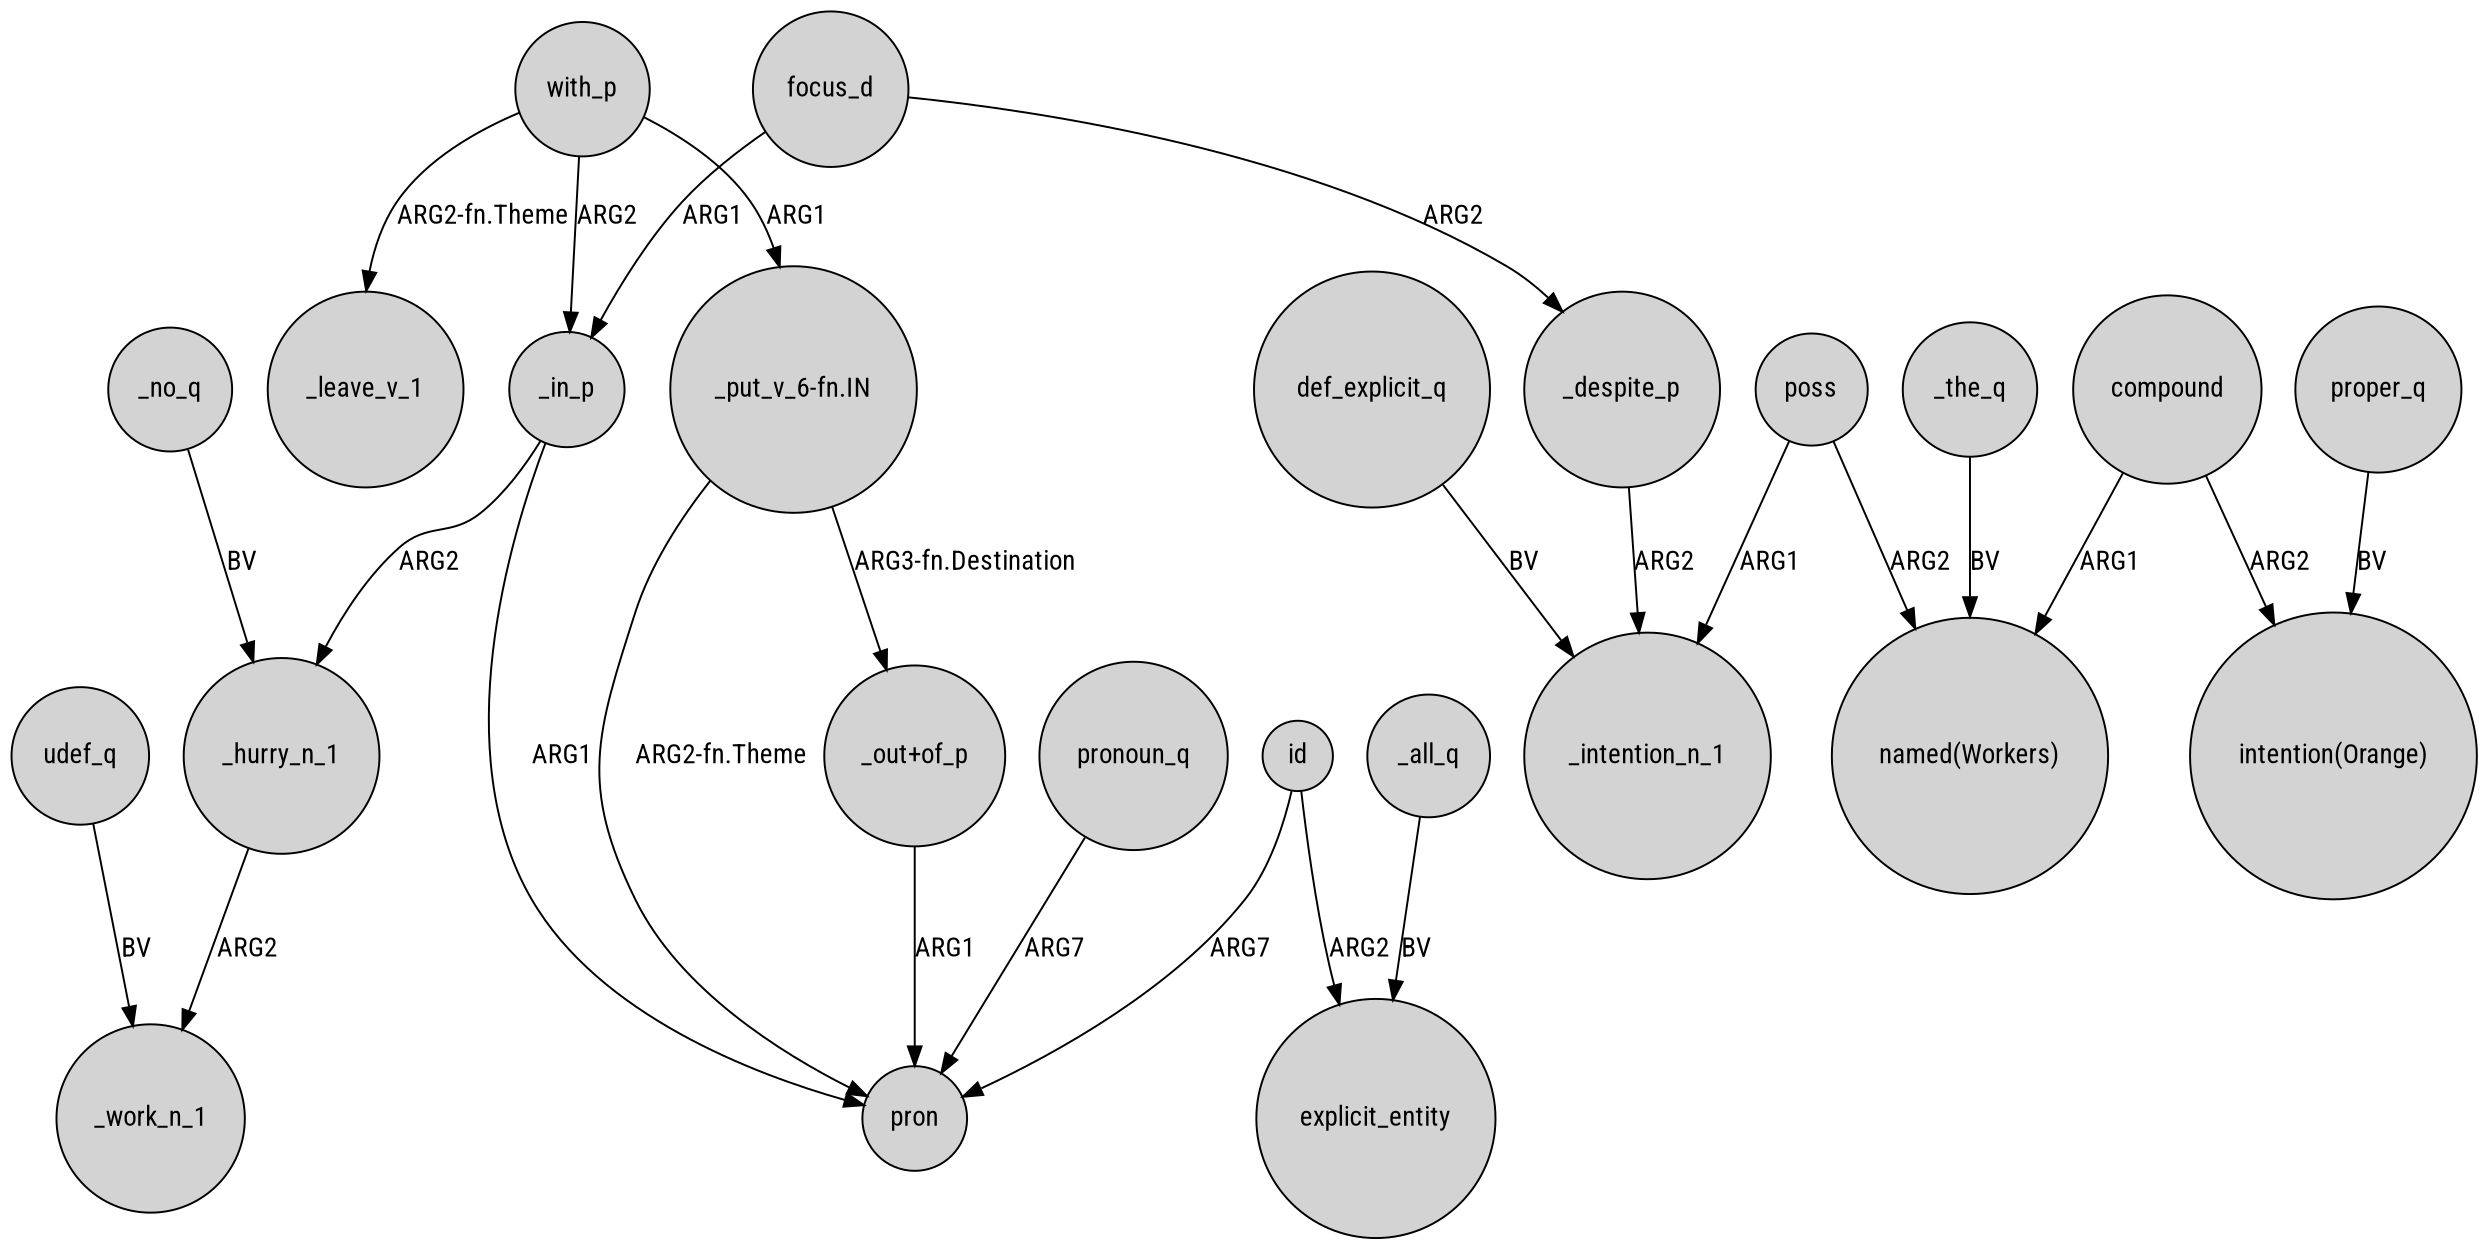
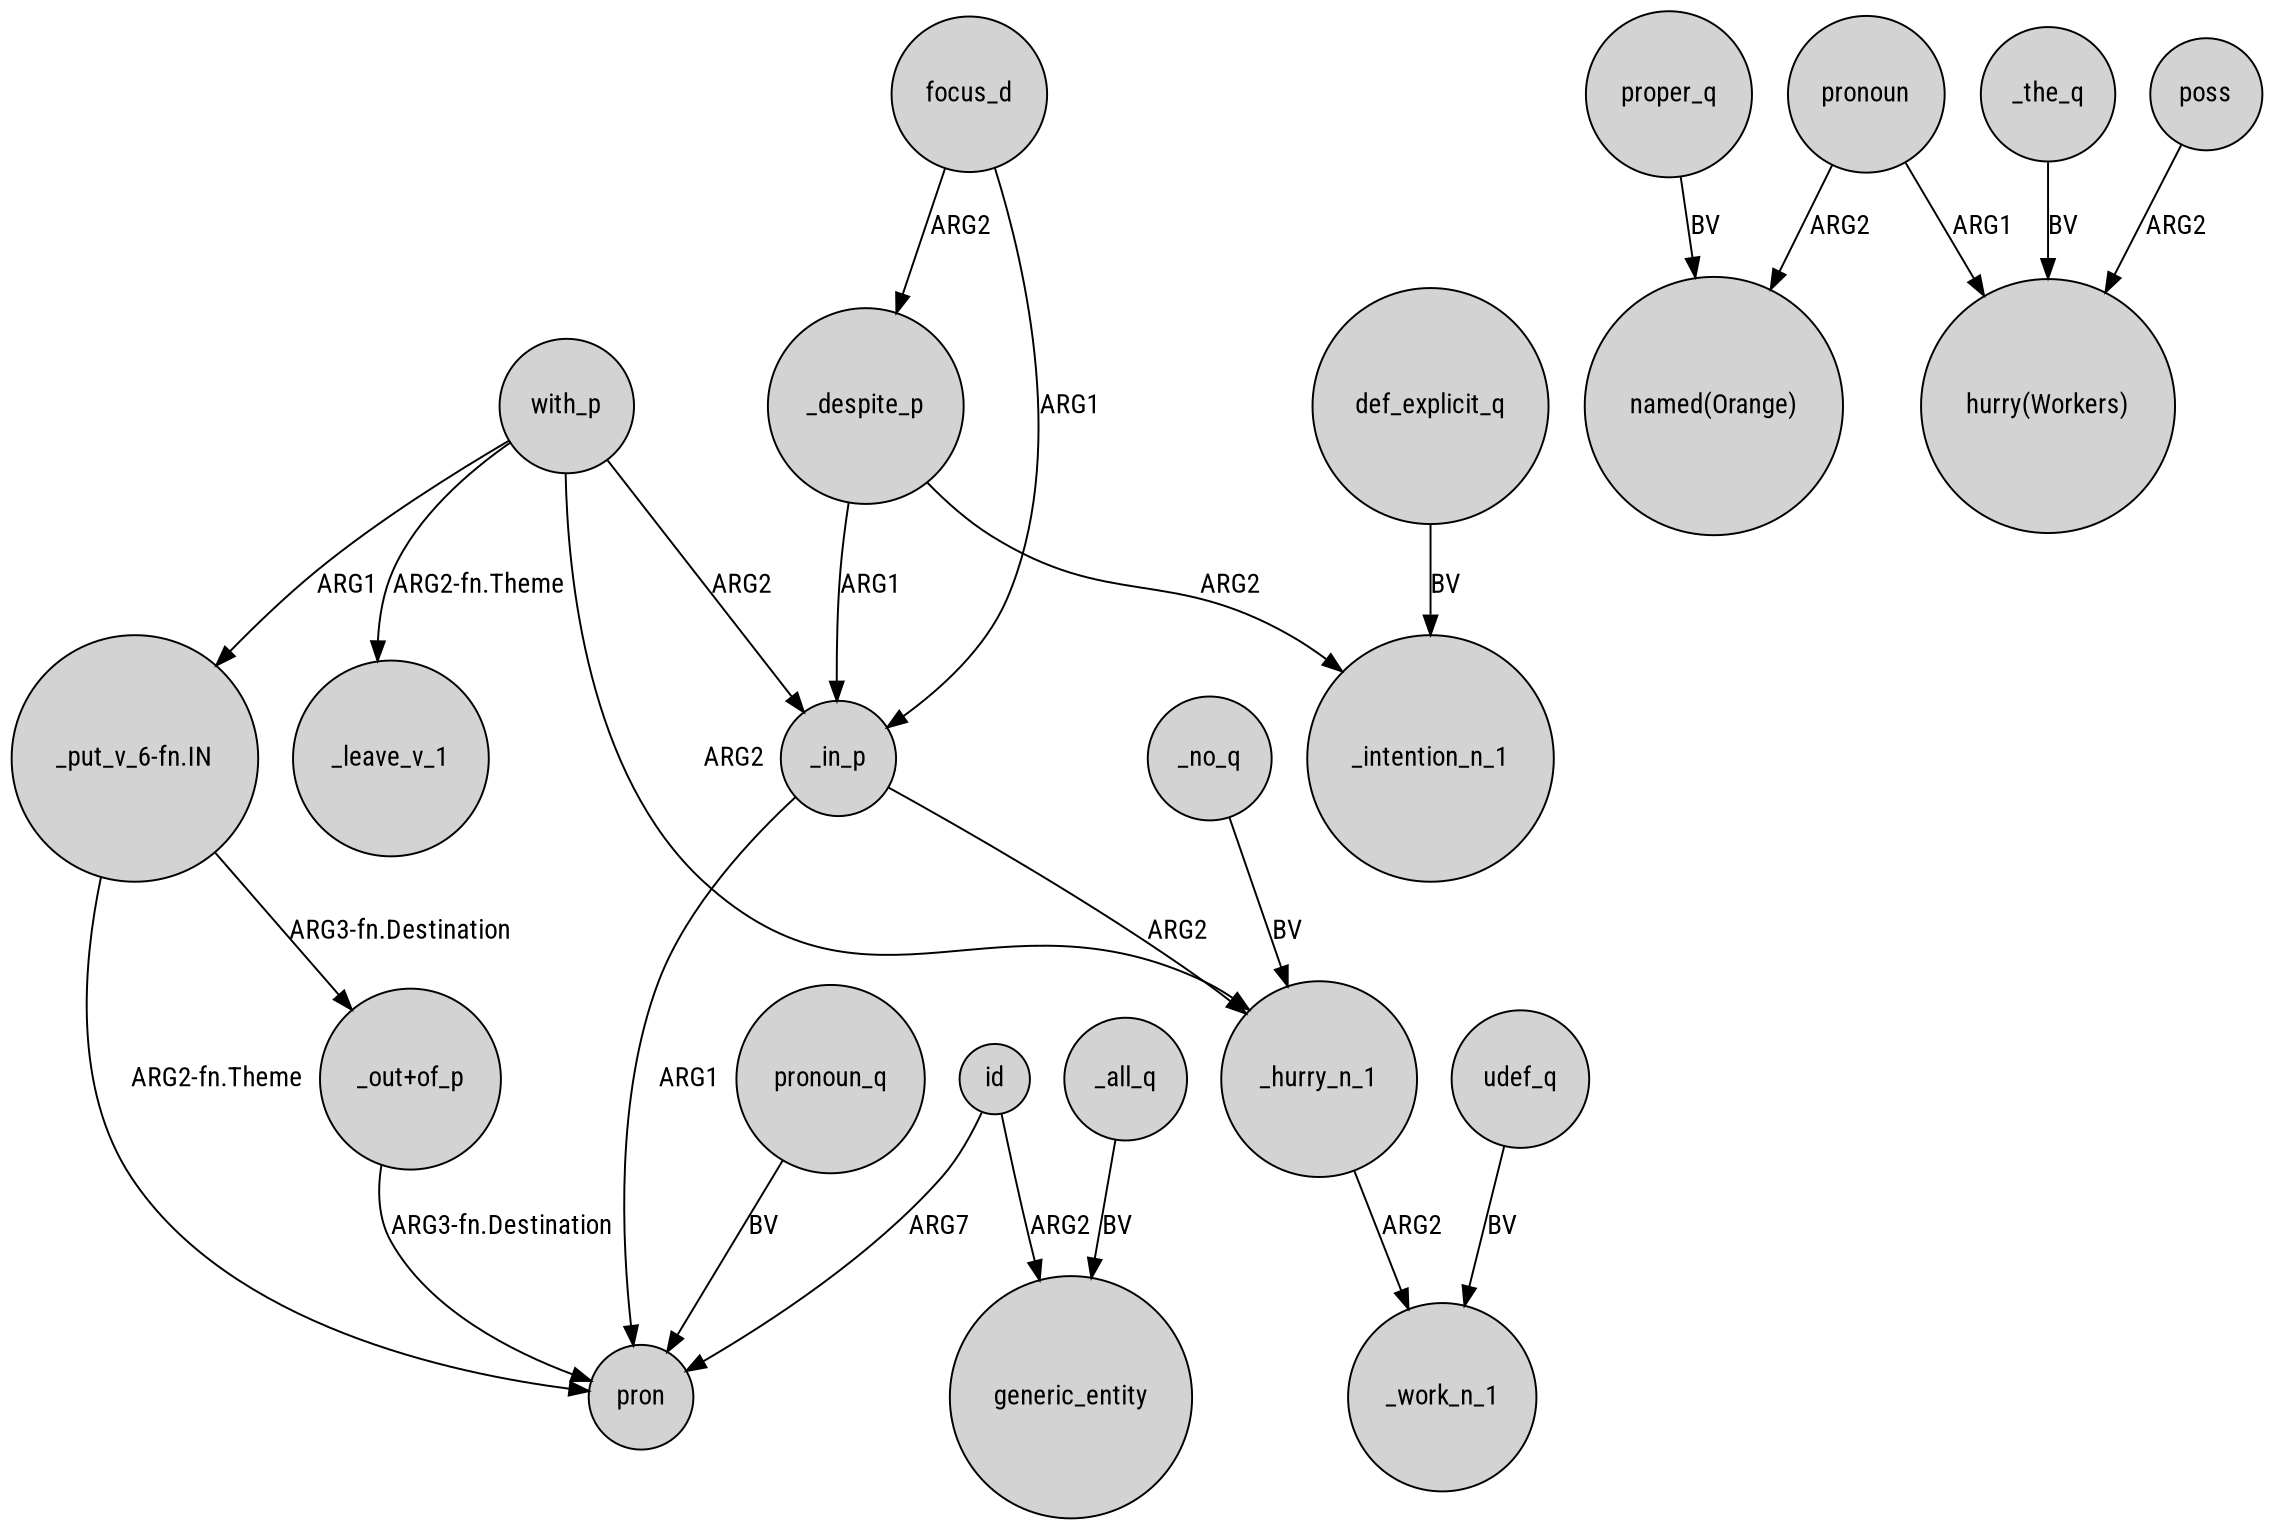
(2167, 390) -> (1866, 94)
(1748, 533) -> none
none -> (839, 591)
(1970, 756) -> (2048, 406)
(2333, 756) -> (1714, 406)
none -> (751, 916)
(945, 949) -> (502, 1227)
(1054, 949) -> (764, 1227)
(1376, 1118) -> (1071, 1397)
